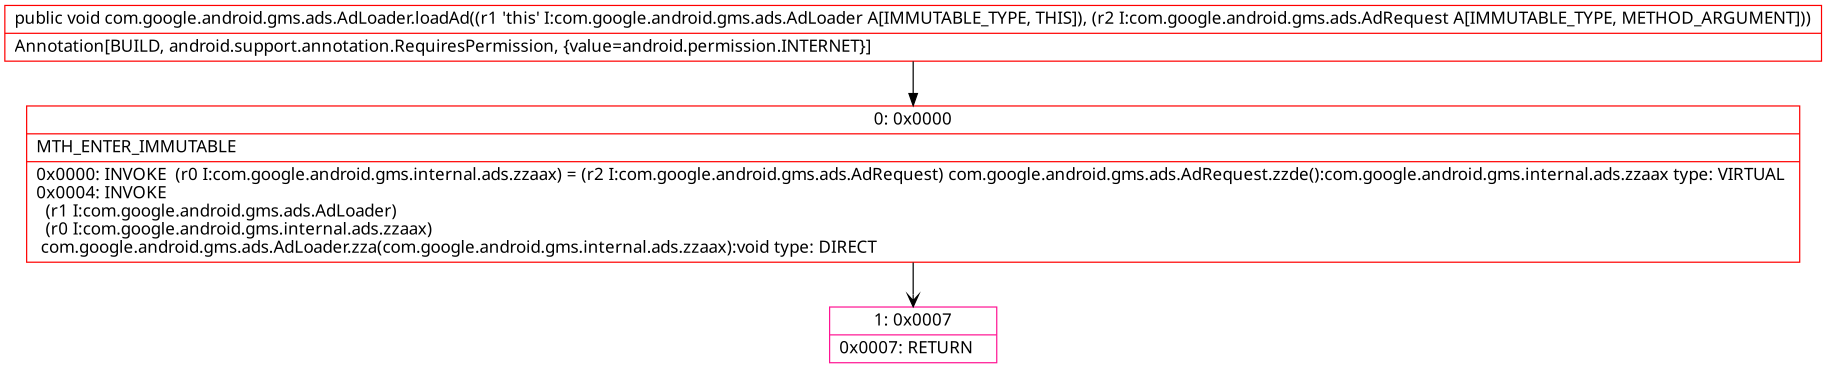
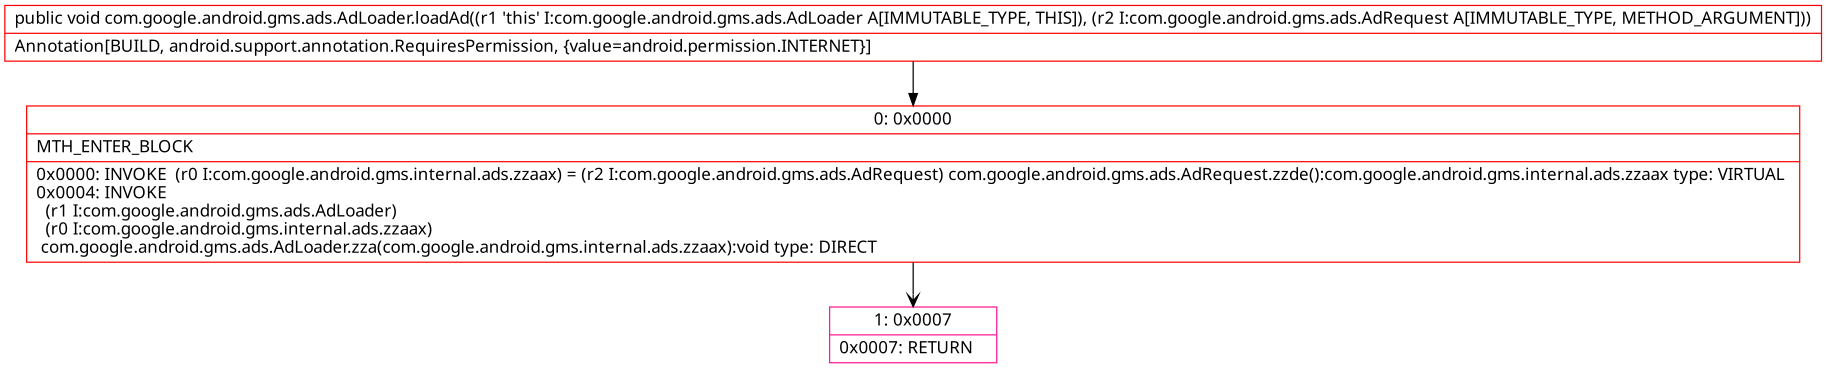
(137, 147) -> (115, 147)
